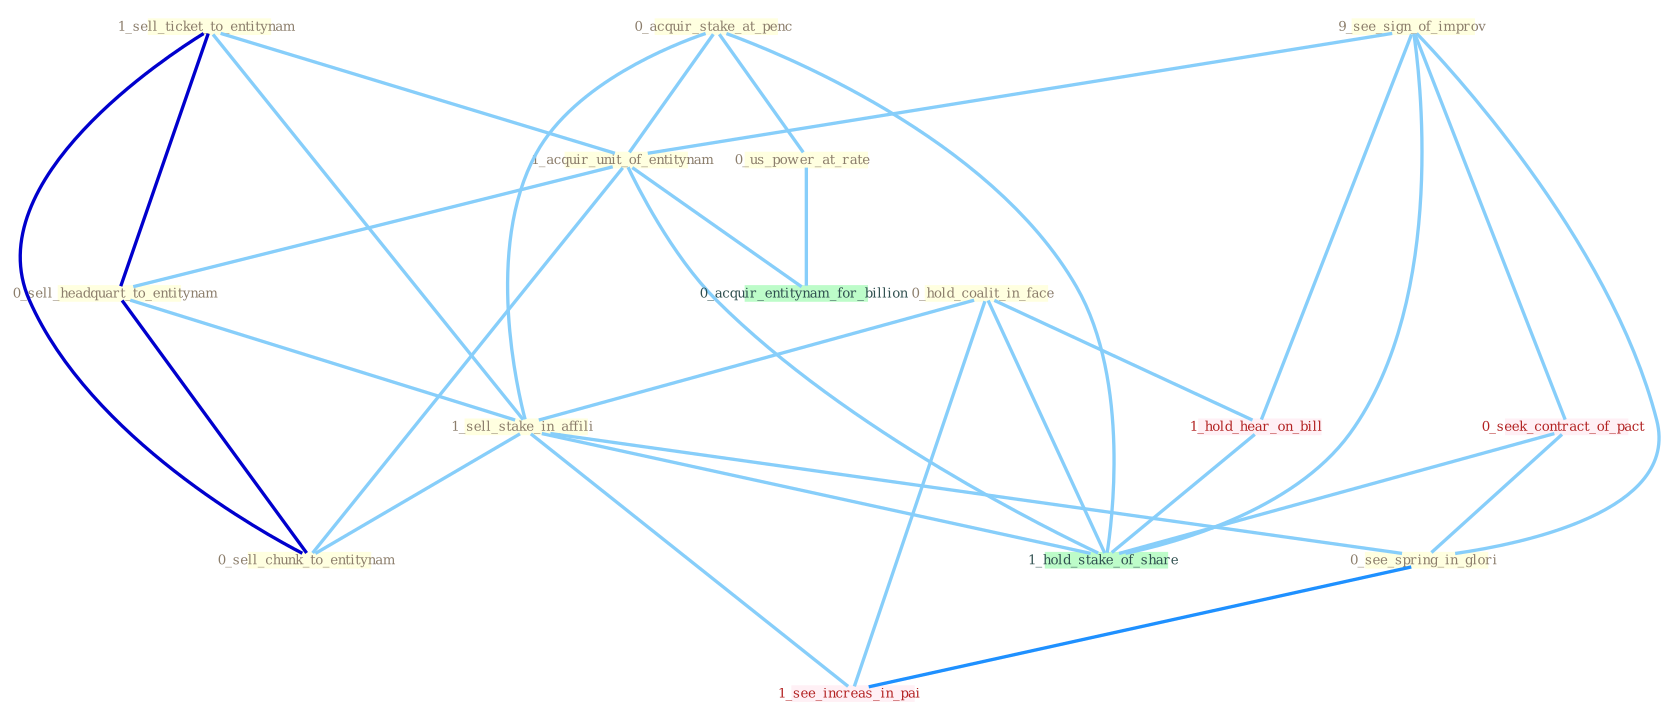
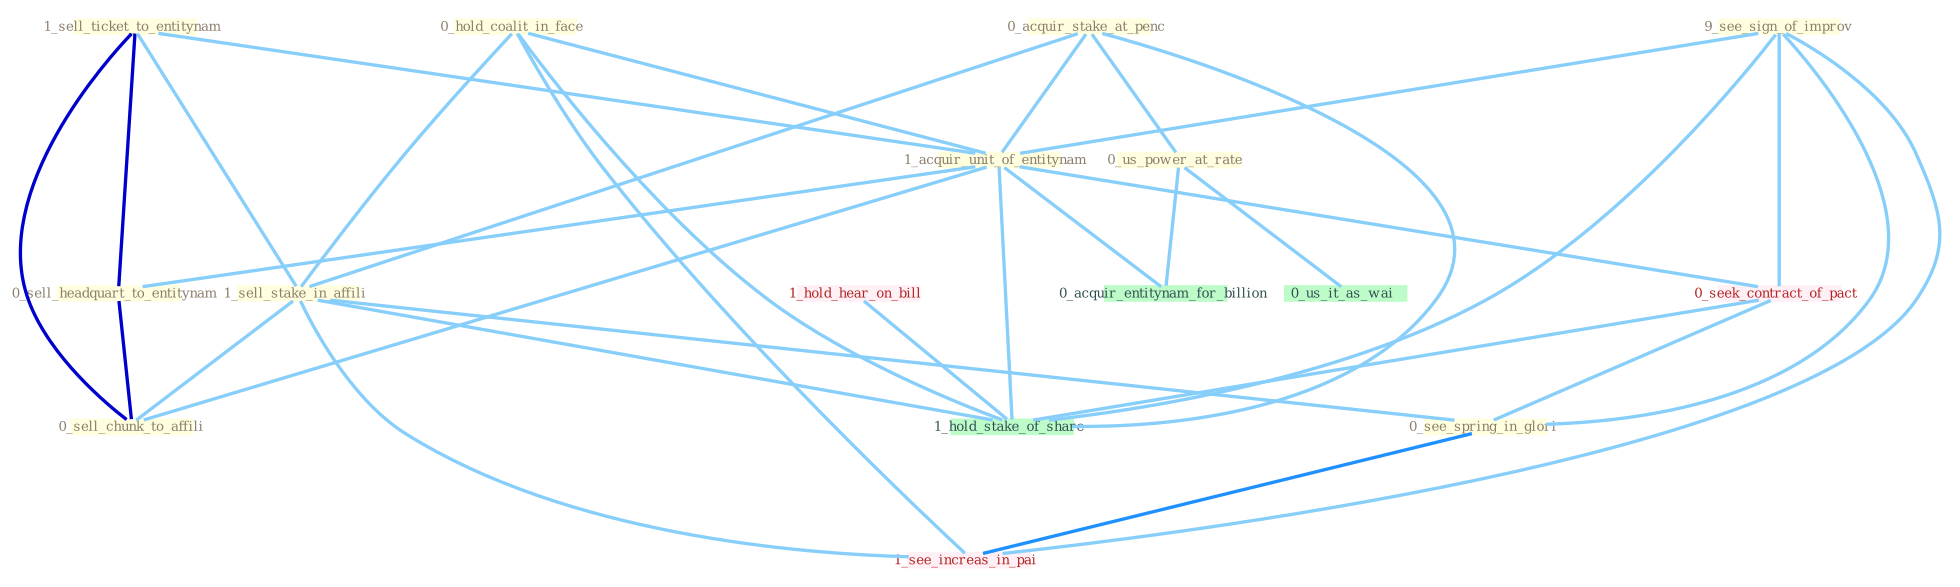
(1336, 227) -> (1640, 439)
none -> (1389, 227)
none -> (1346, 293)
(323, 360) -> none
(1130, 363) -> (757, 93)
(309, 560) -> (132, 427)
